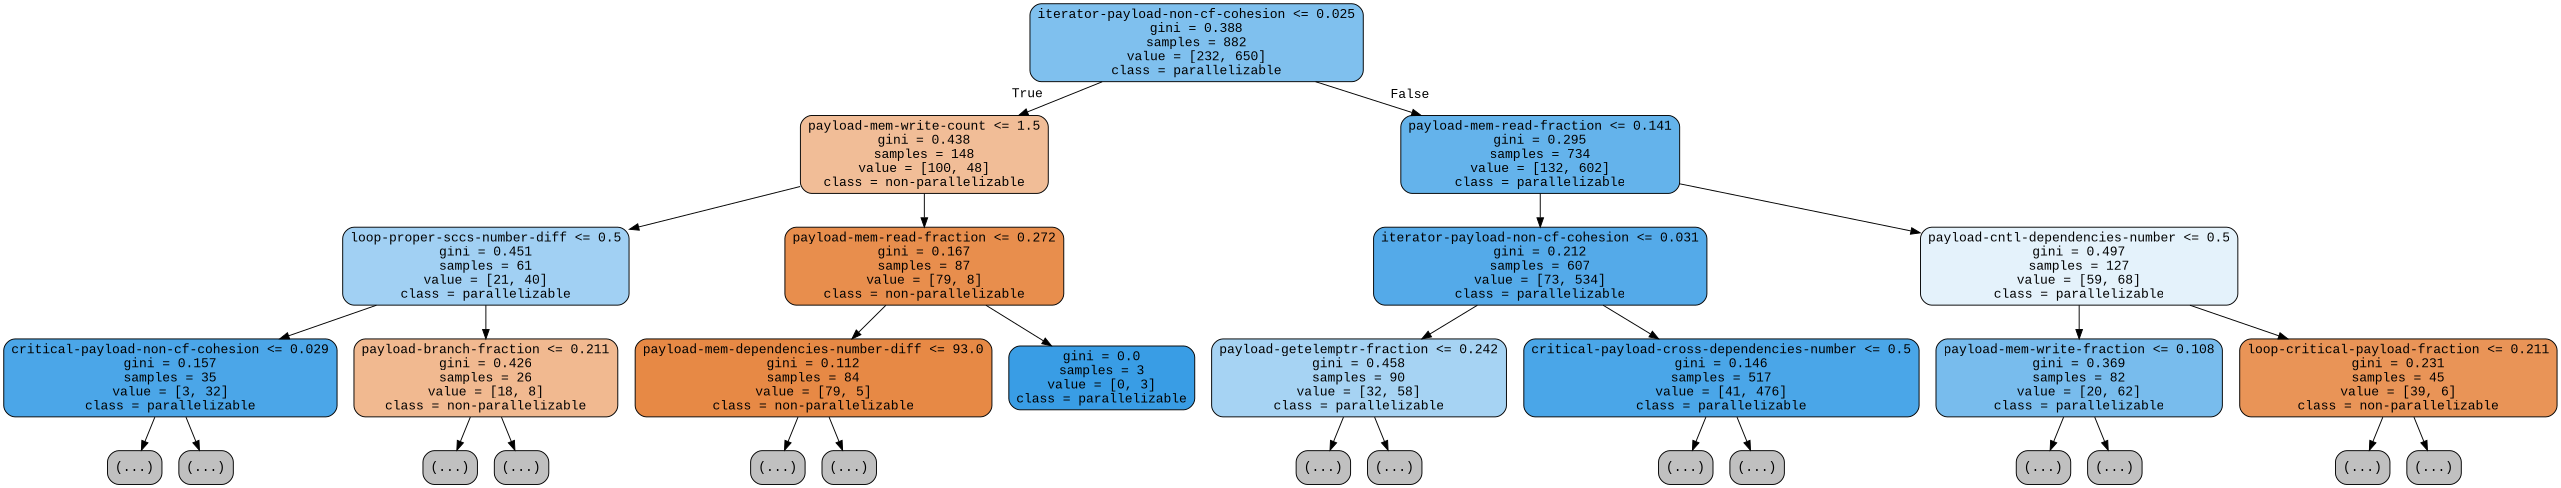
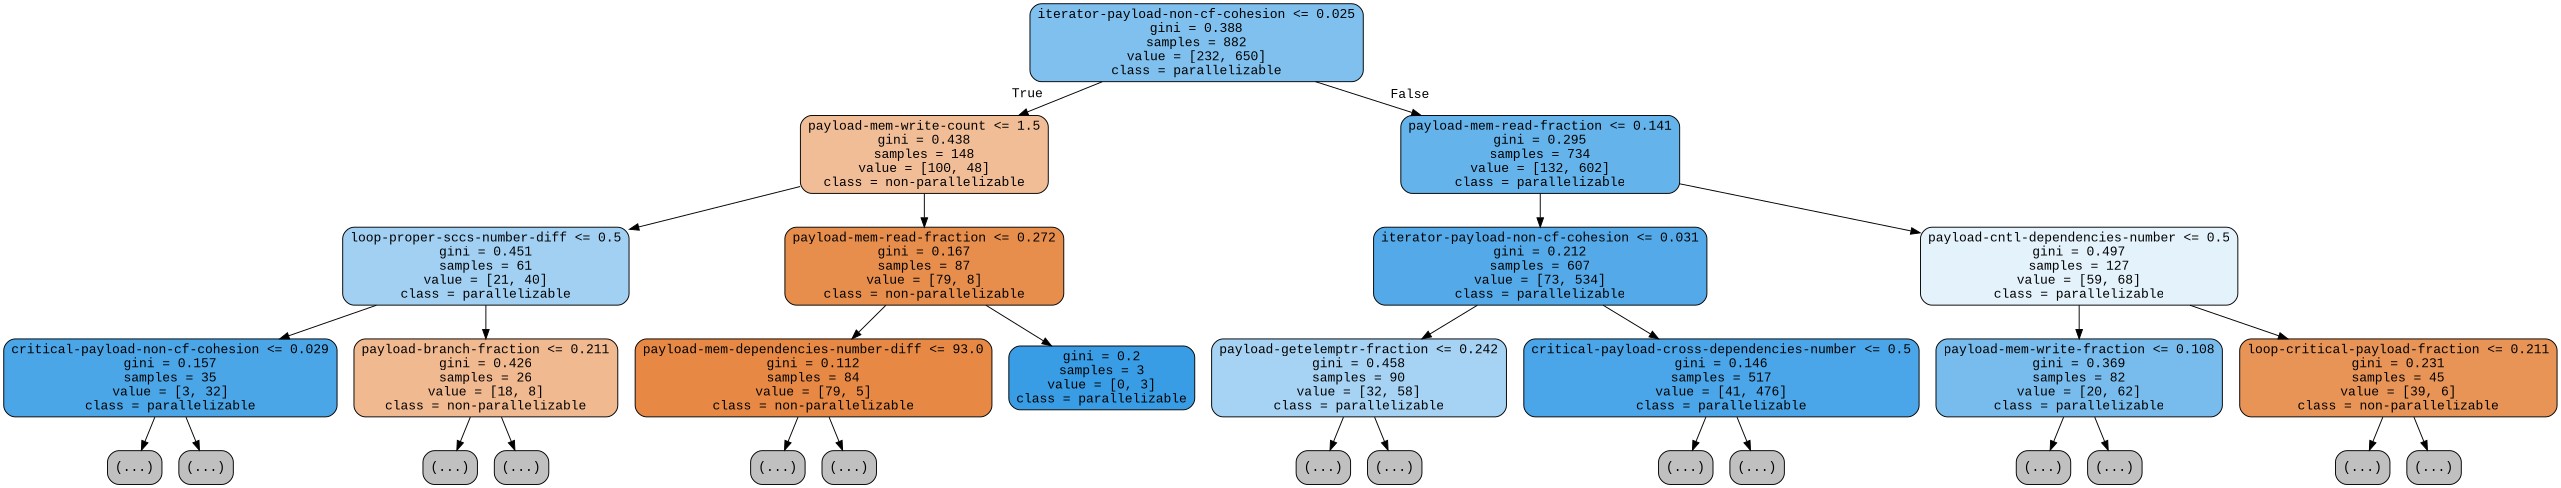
(1102, 378) -> (1102, 378)
